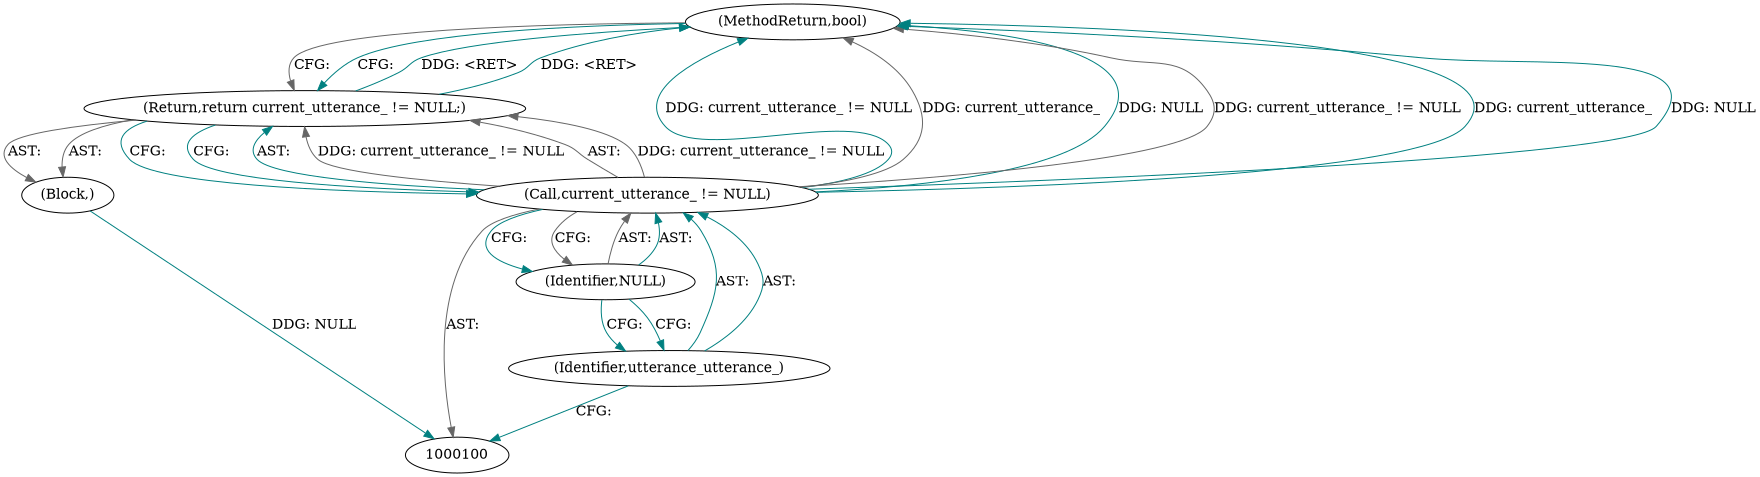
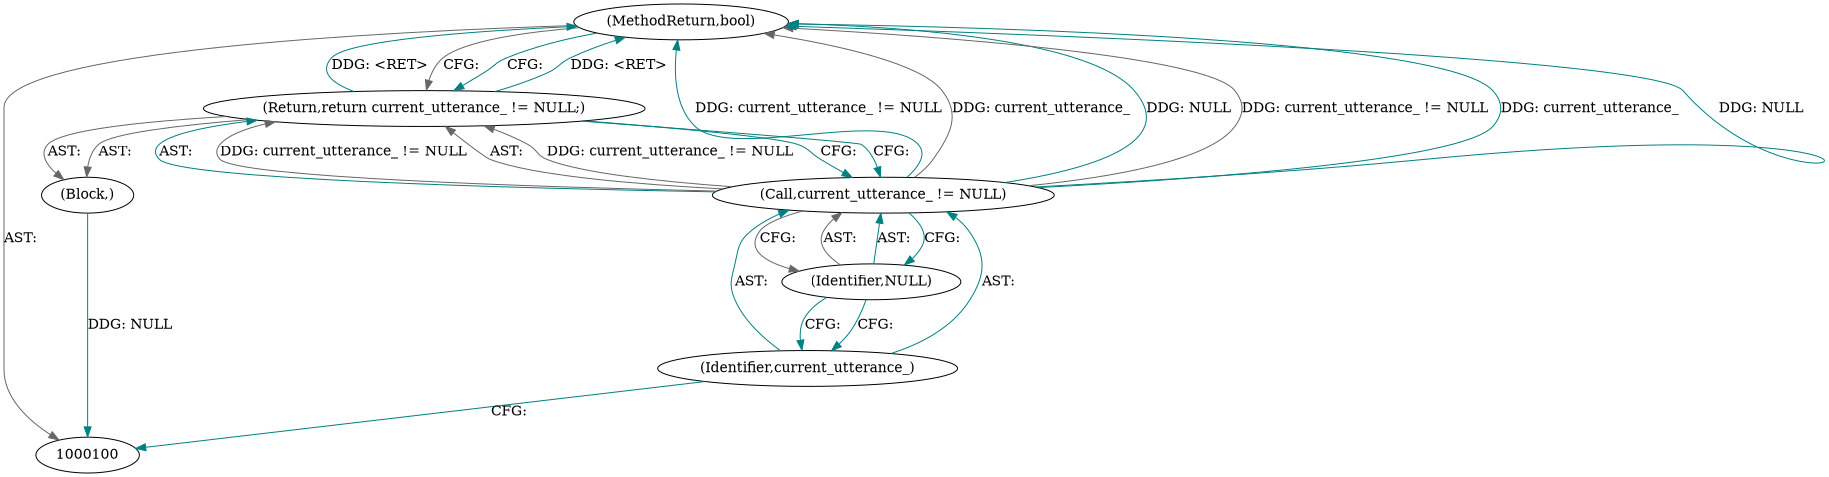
(451, 295) -> (112, 63)
(669, 368) -> (808, 368)
